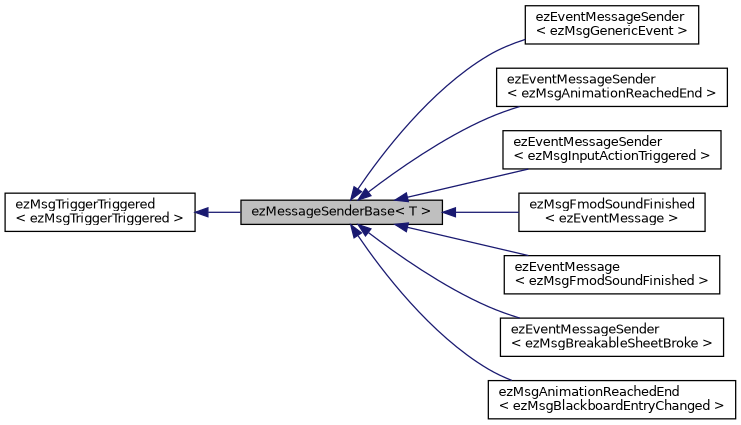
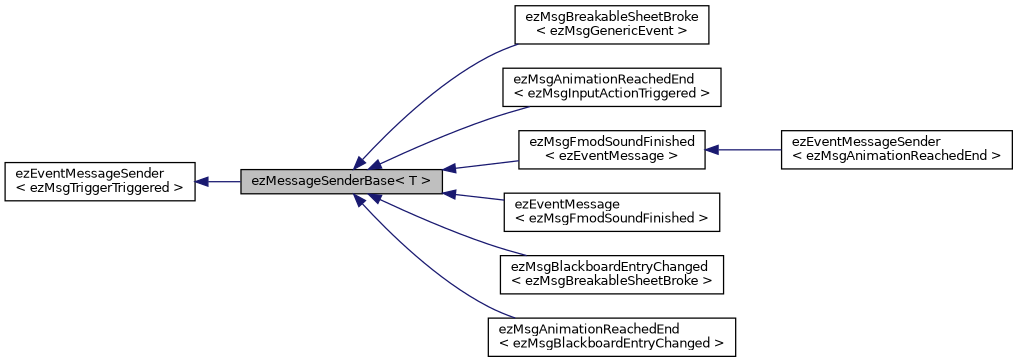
(612, 25) -> (612, 25)
(441, 143) -> (750, 150)
(612, 150) -> (612, 87)
(100, 212) -> (100, 182)
(612, 337) -> (612, 275)
